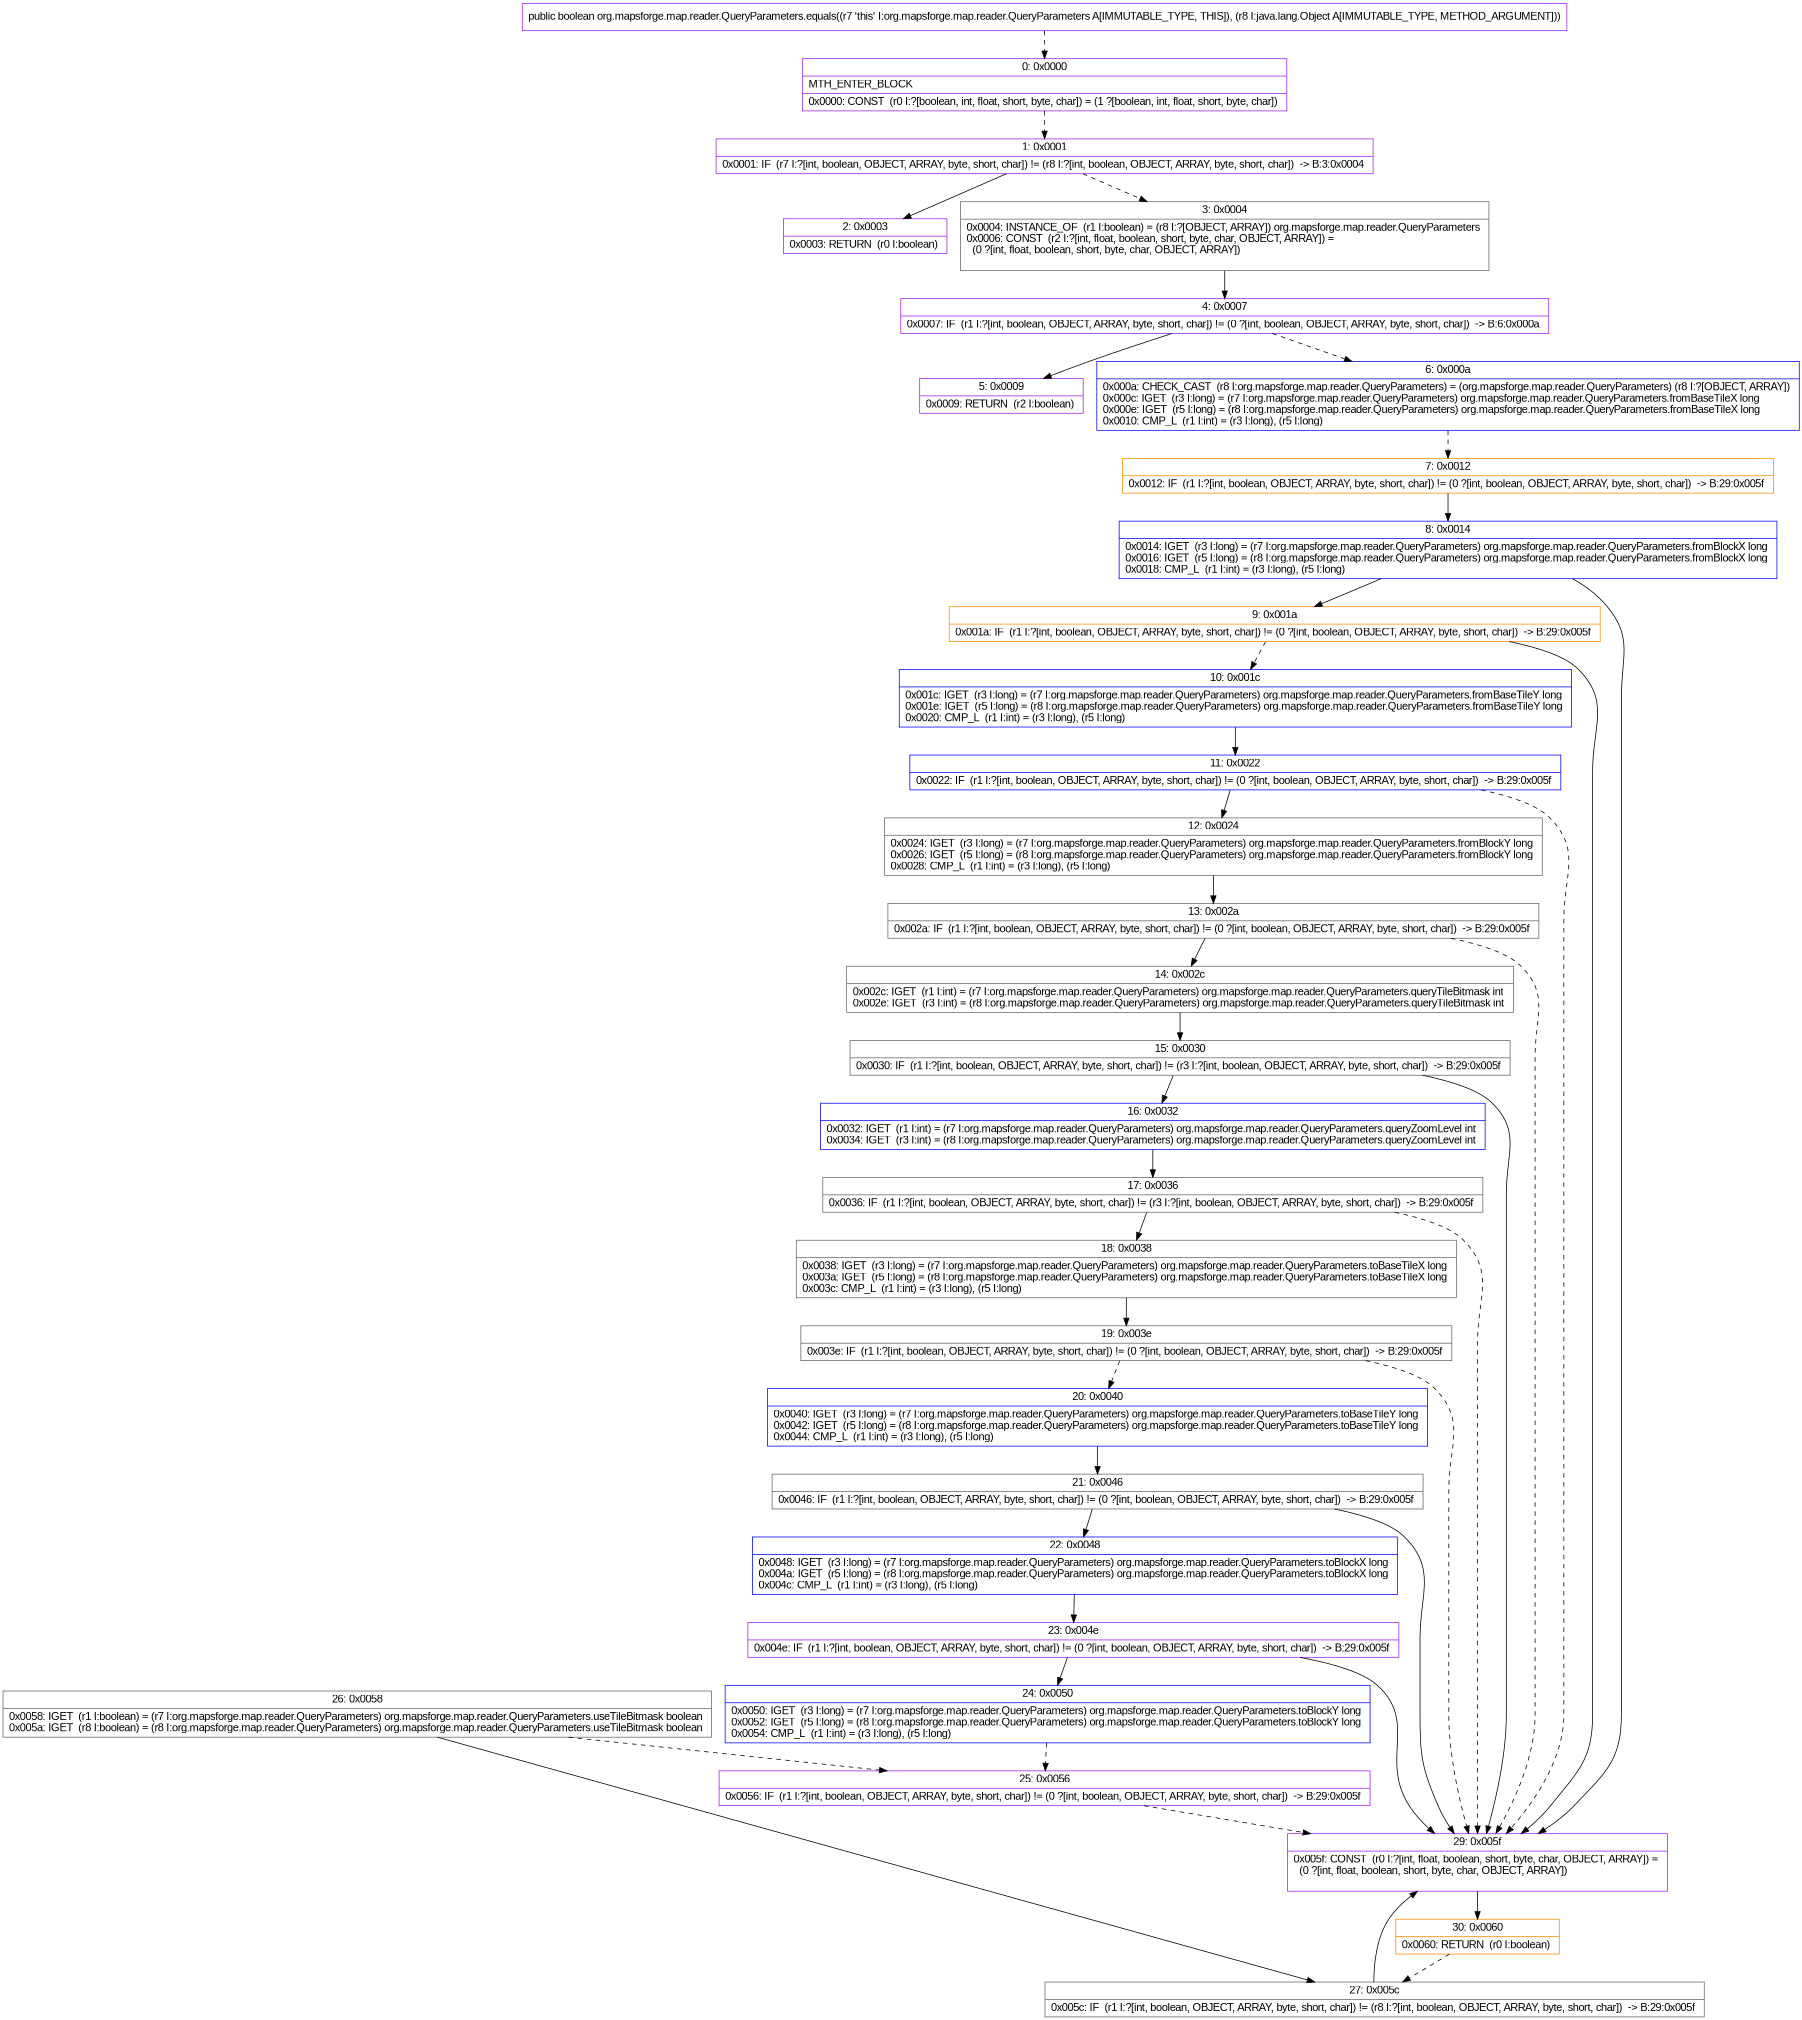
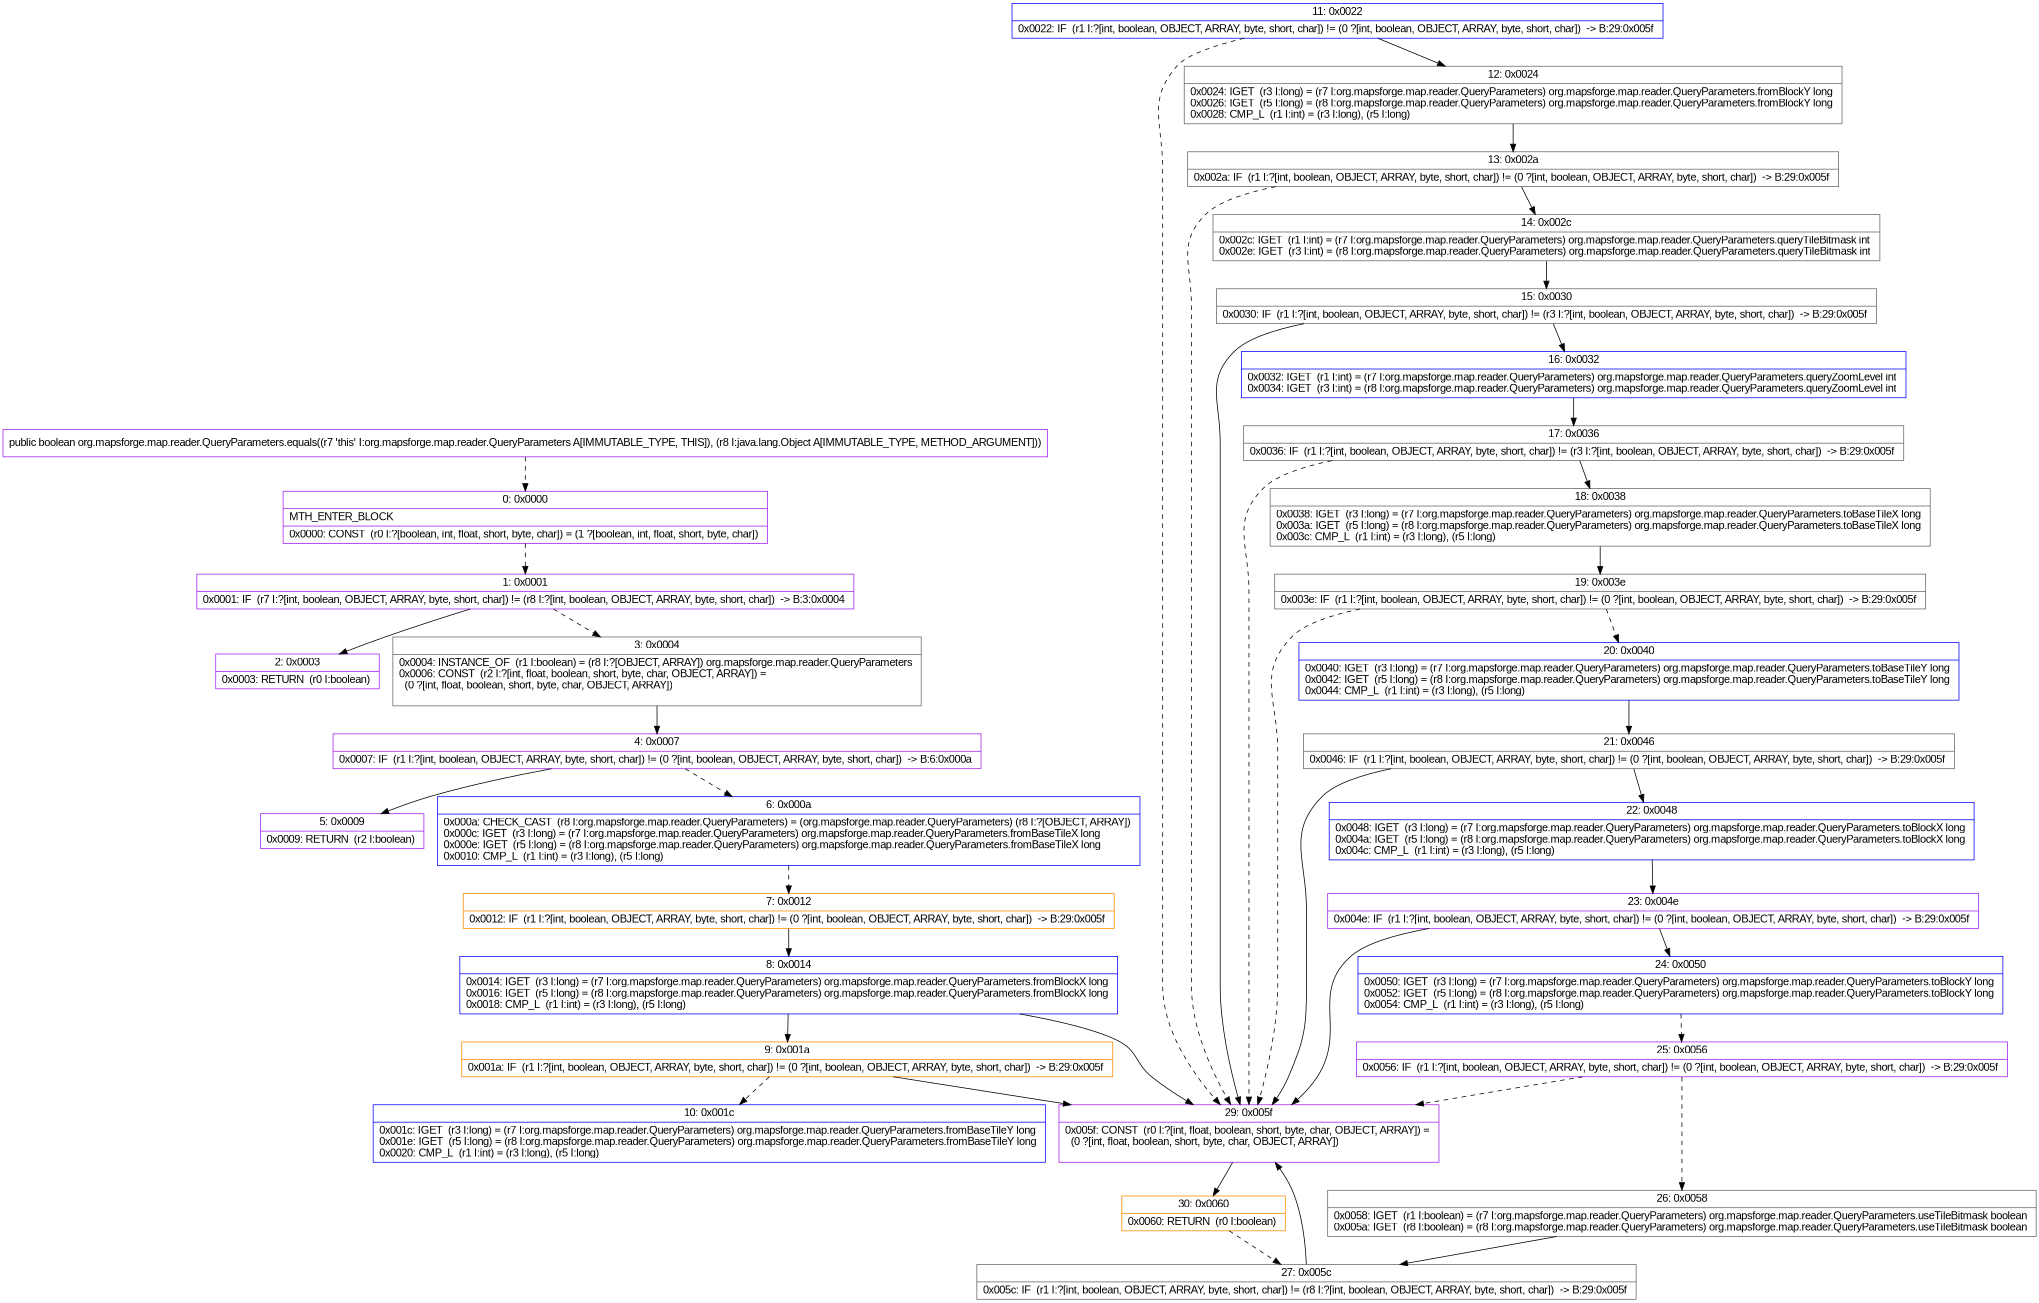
(1235, 737) -> none
(724, 1754) -> (1682, 1130)
